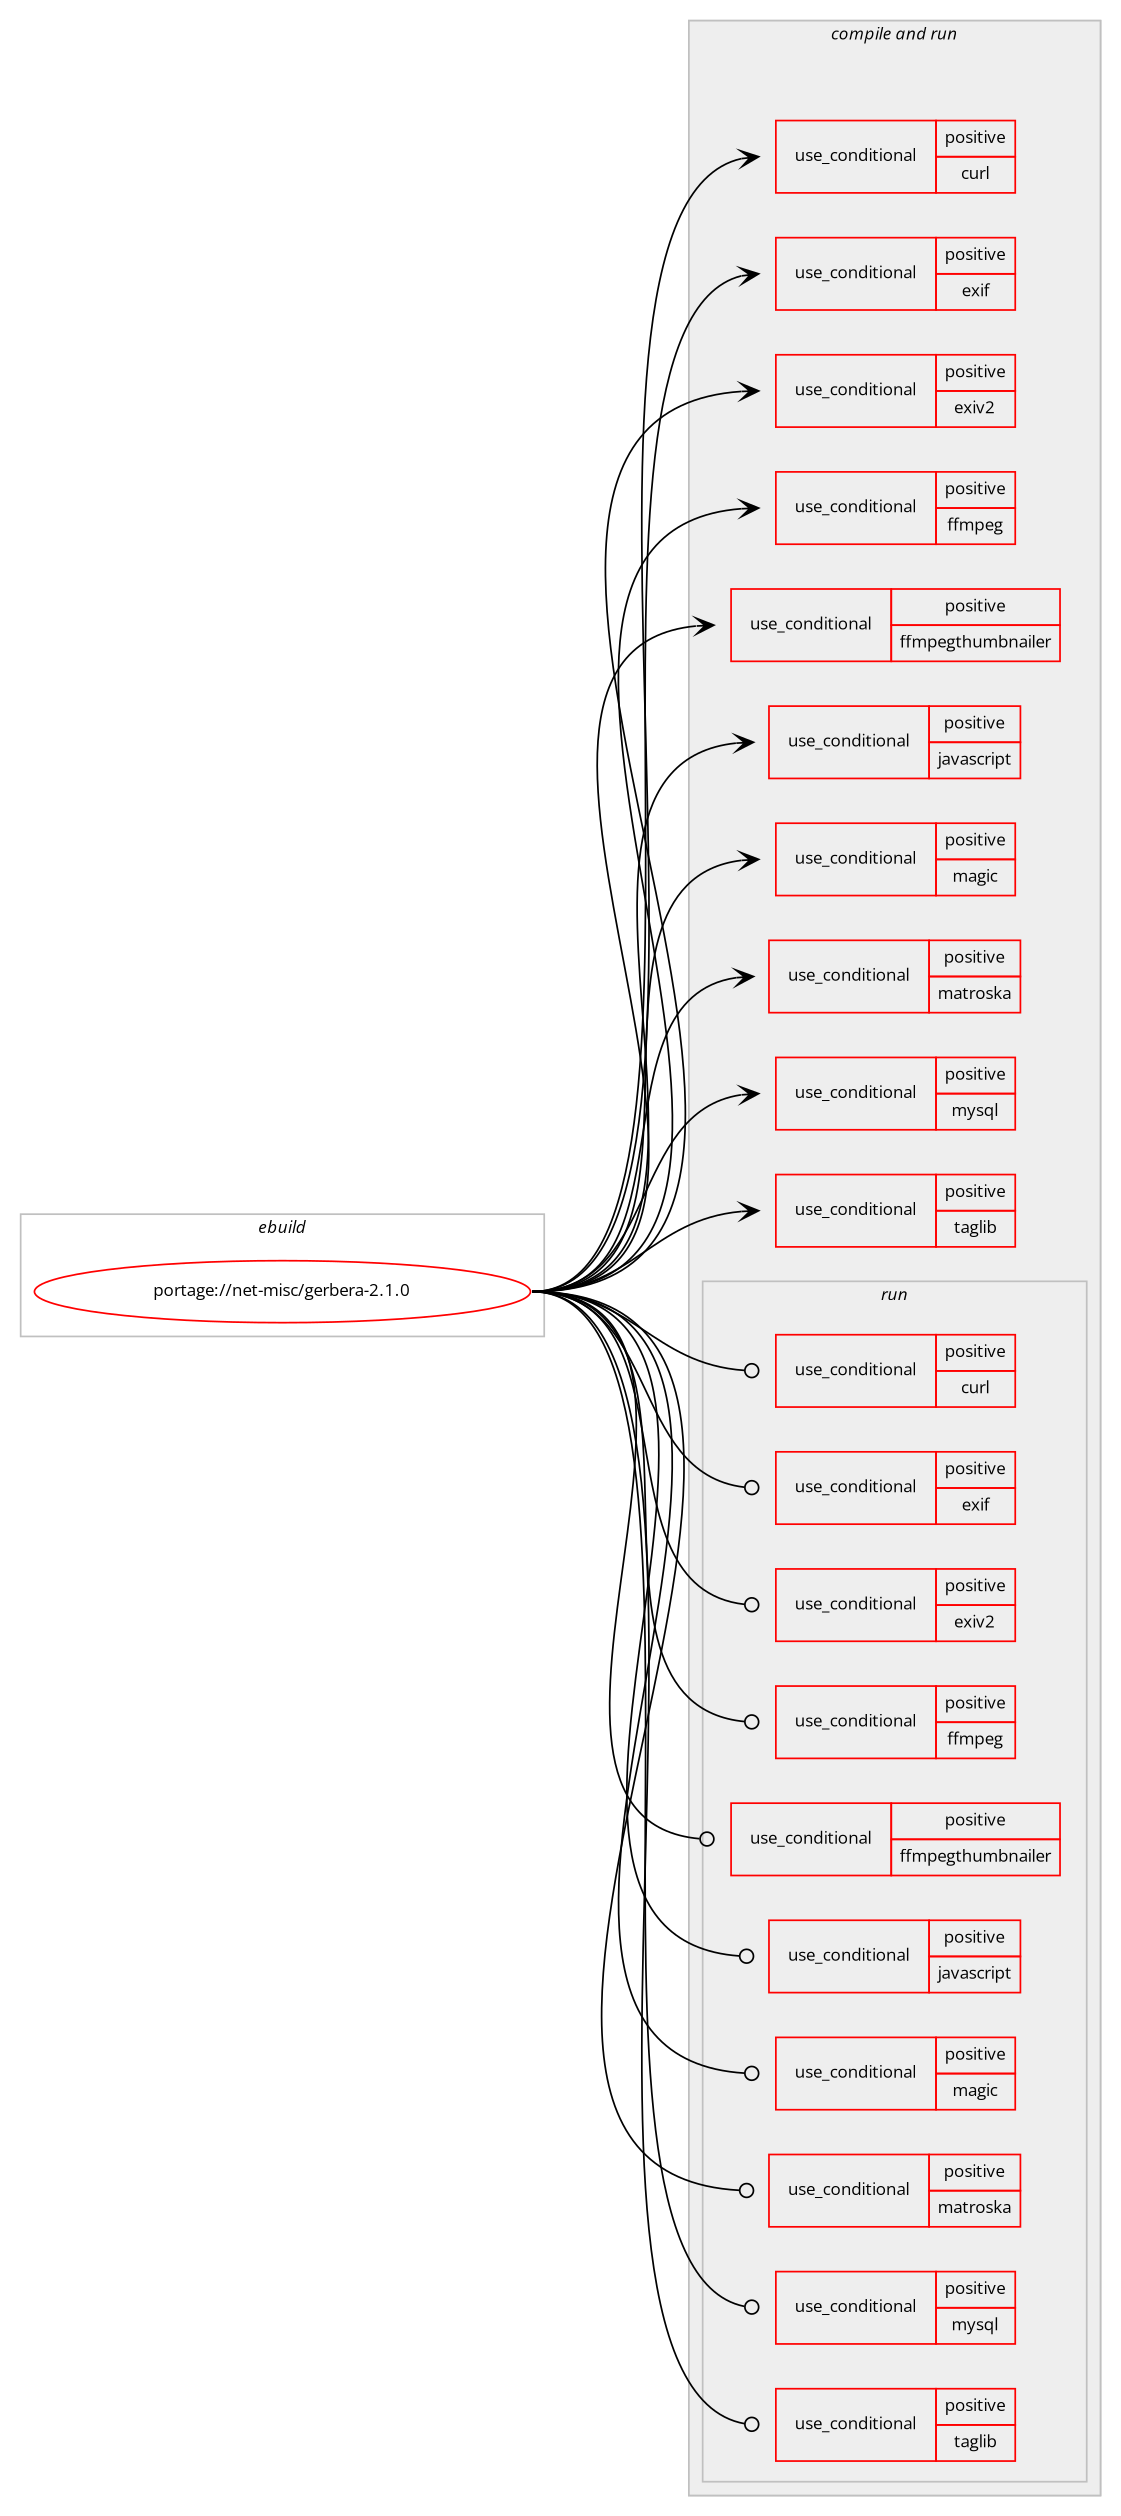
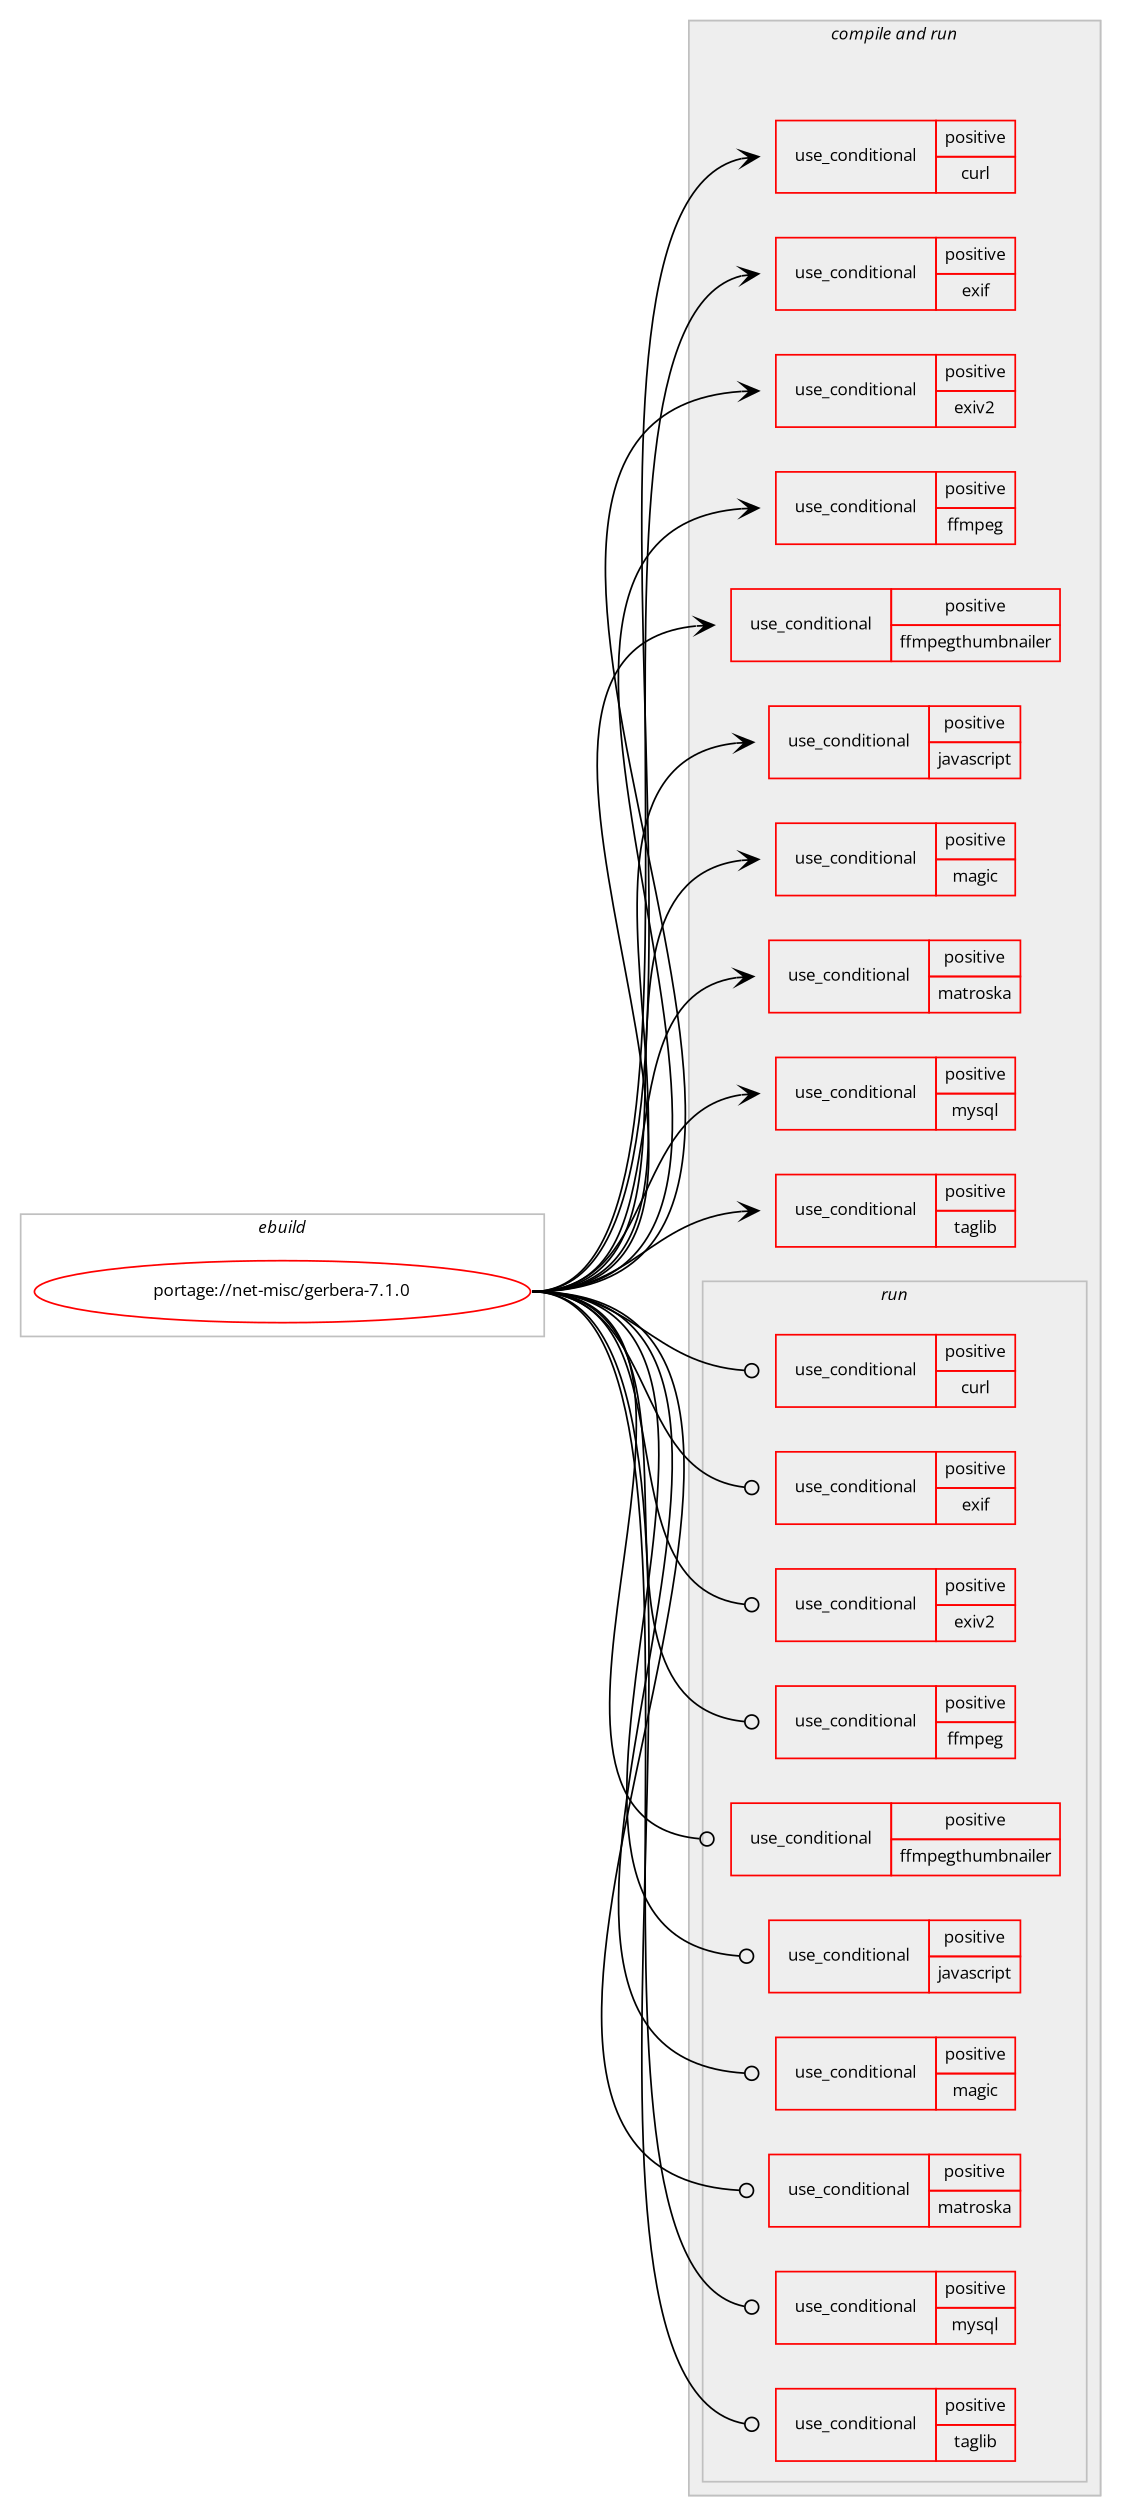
(282, 1292) -> (282, 1292)
